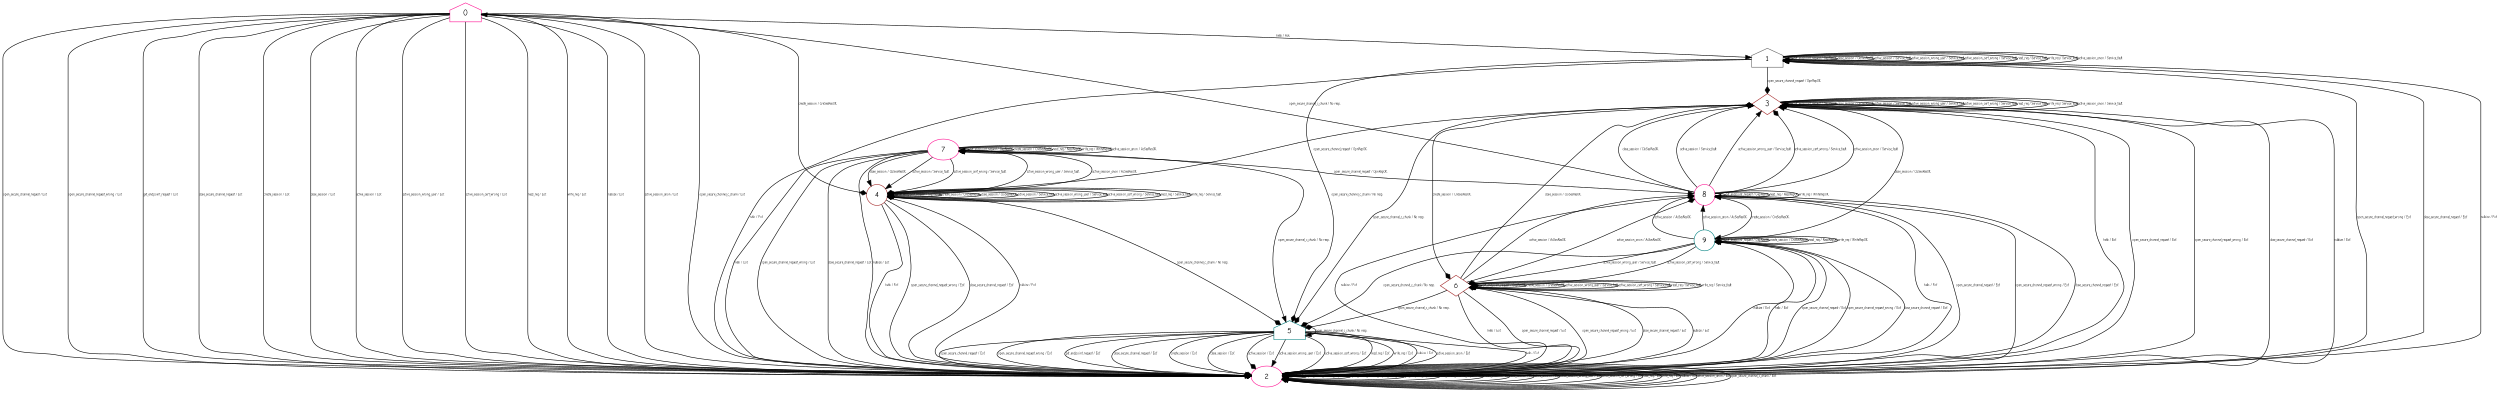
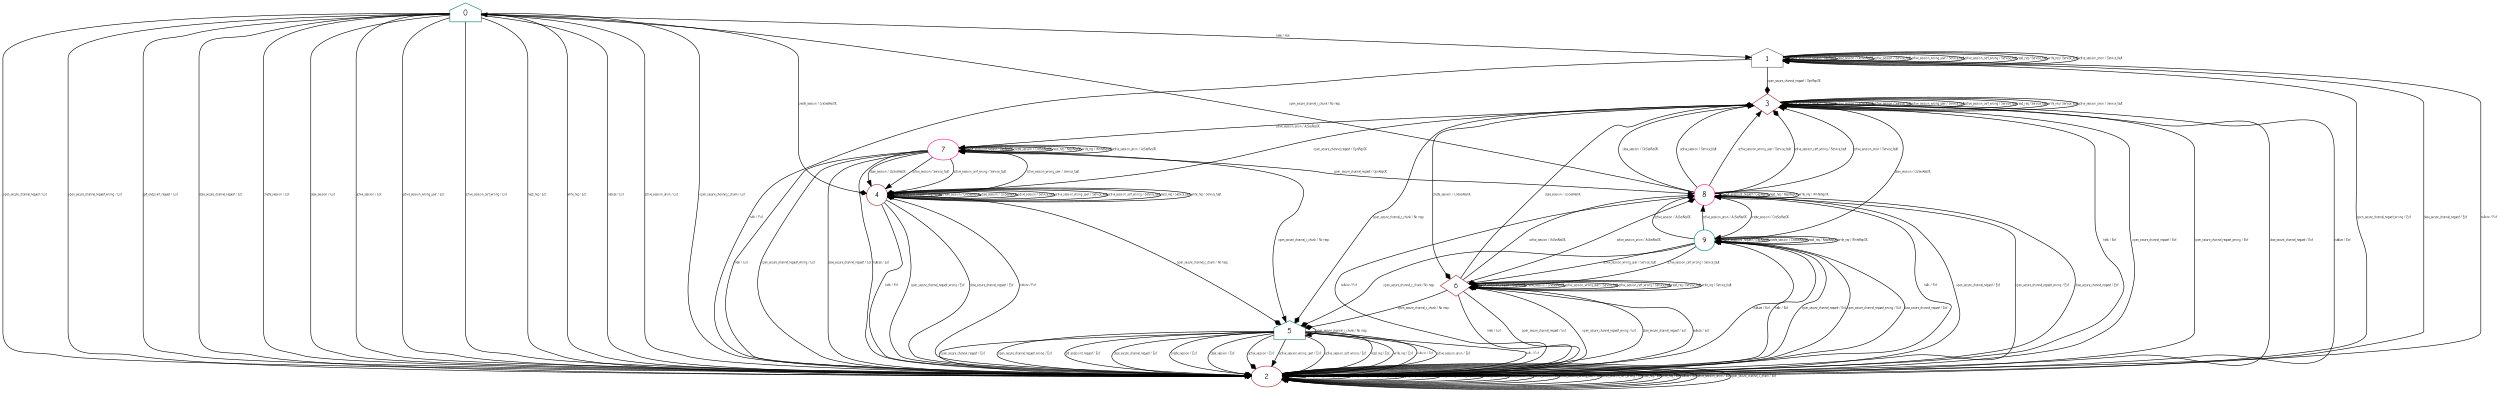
(466, 13) -> (466, 13)
(1333, 89) -> none
(1090, 174) -> (1359, 121)
(1267, 377) -> (1267, 377)
